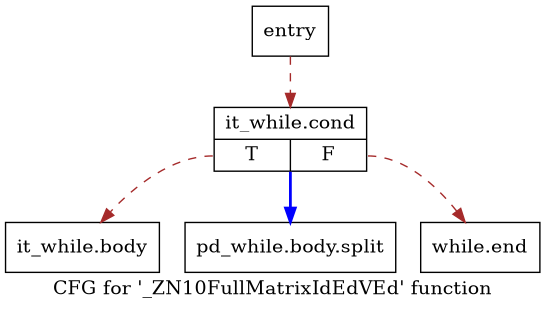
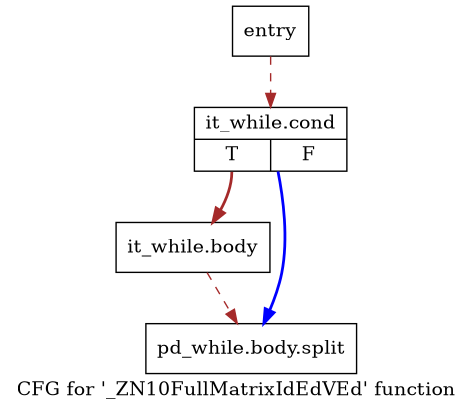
(156, 174) -> (228, 192)
(480, 247) -> none
none -> (219, 292)
